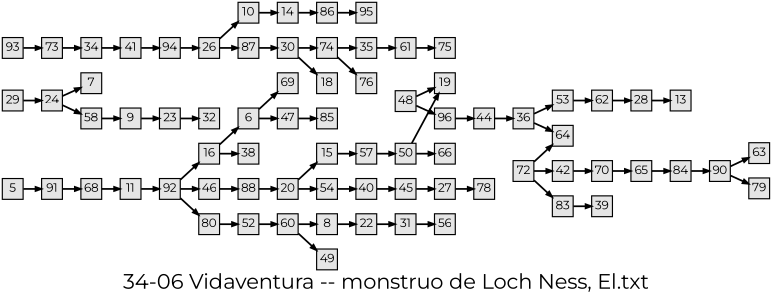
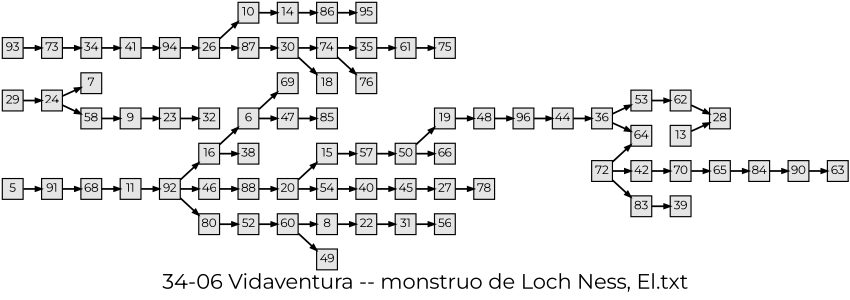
(423, 93) -> (462, 118)
(658, 101) -> (697, 128)
(759, 188) -> none
